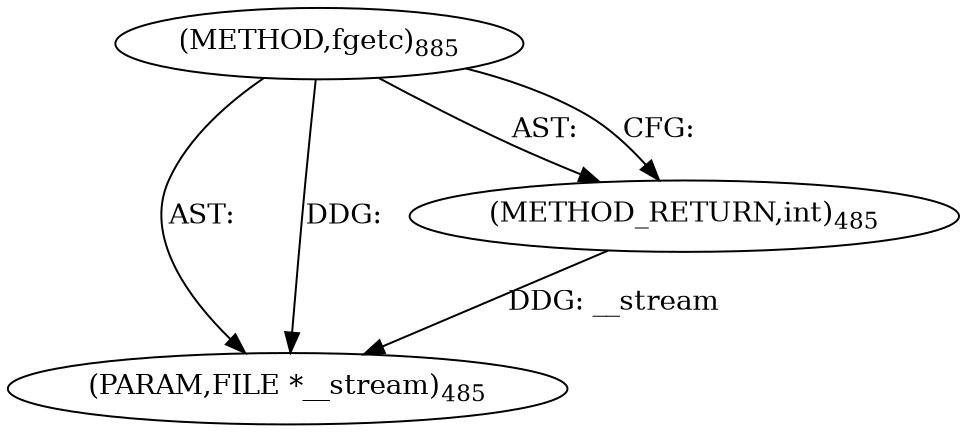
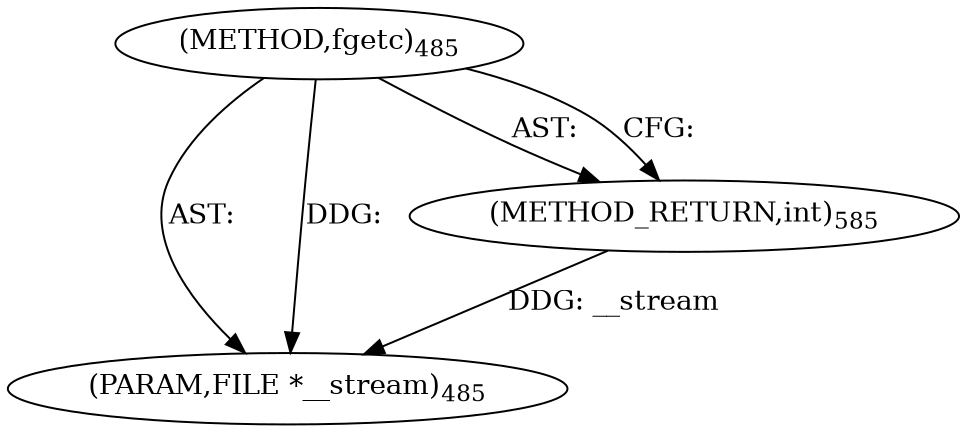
(437, 41) -> (437, 41)
(857, 213) -> (857, 213)
